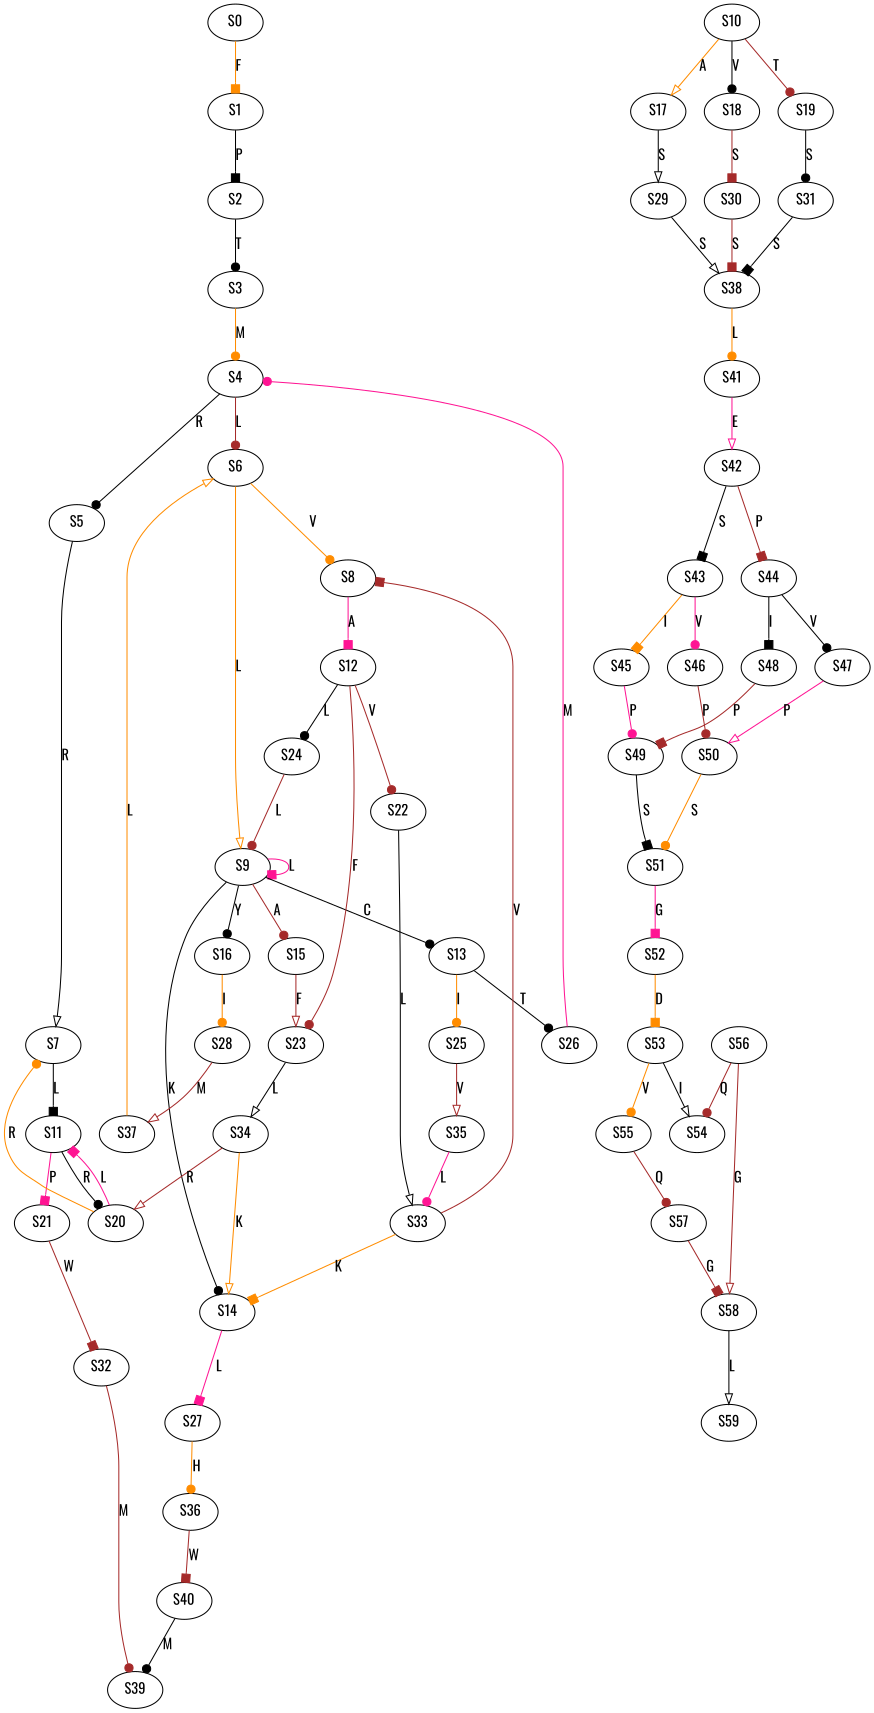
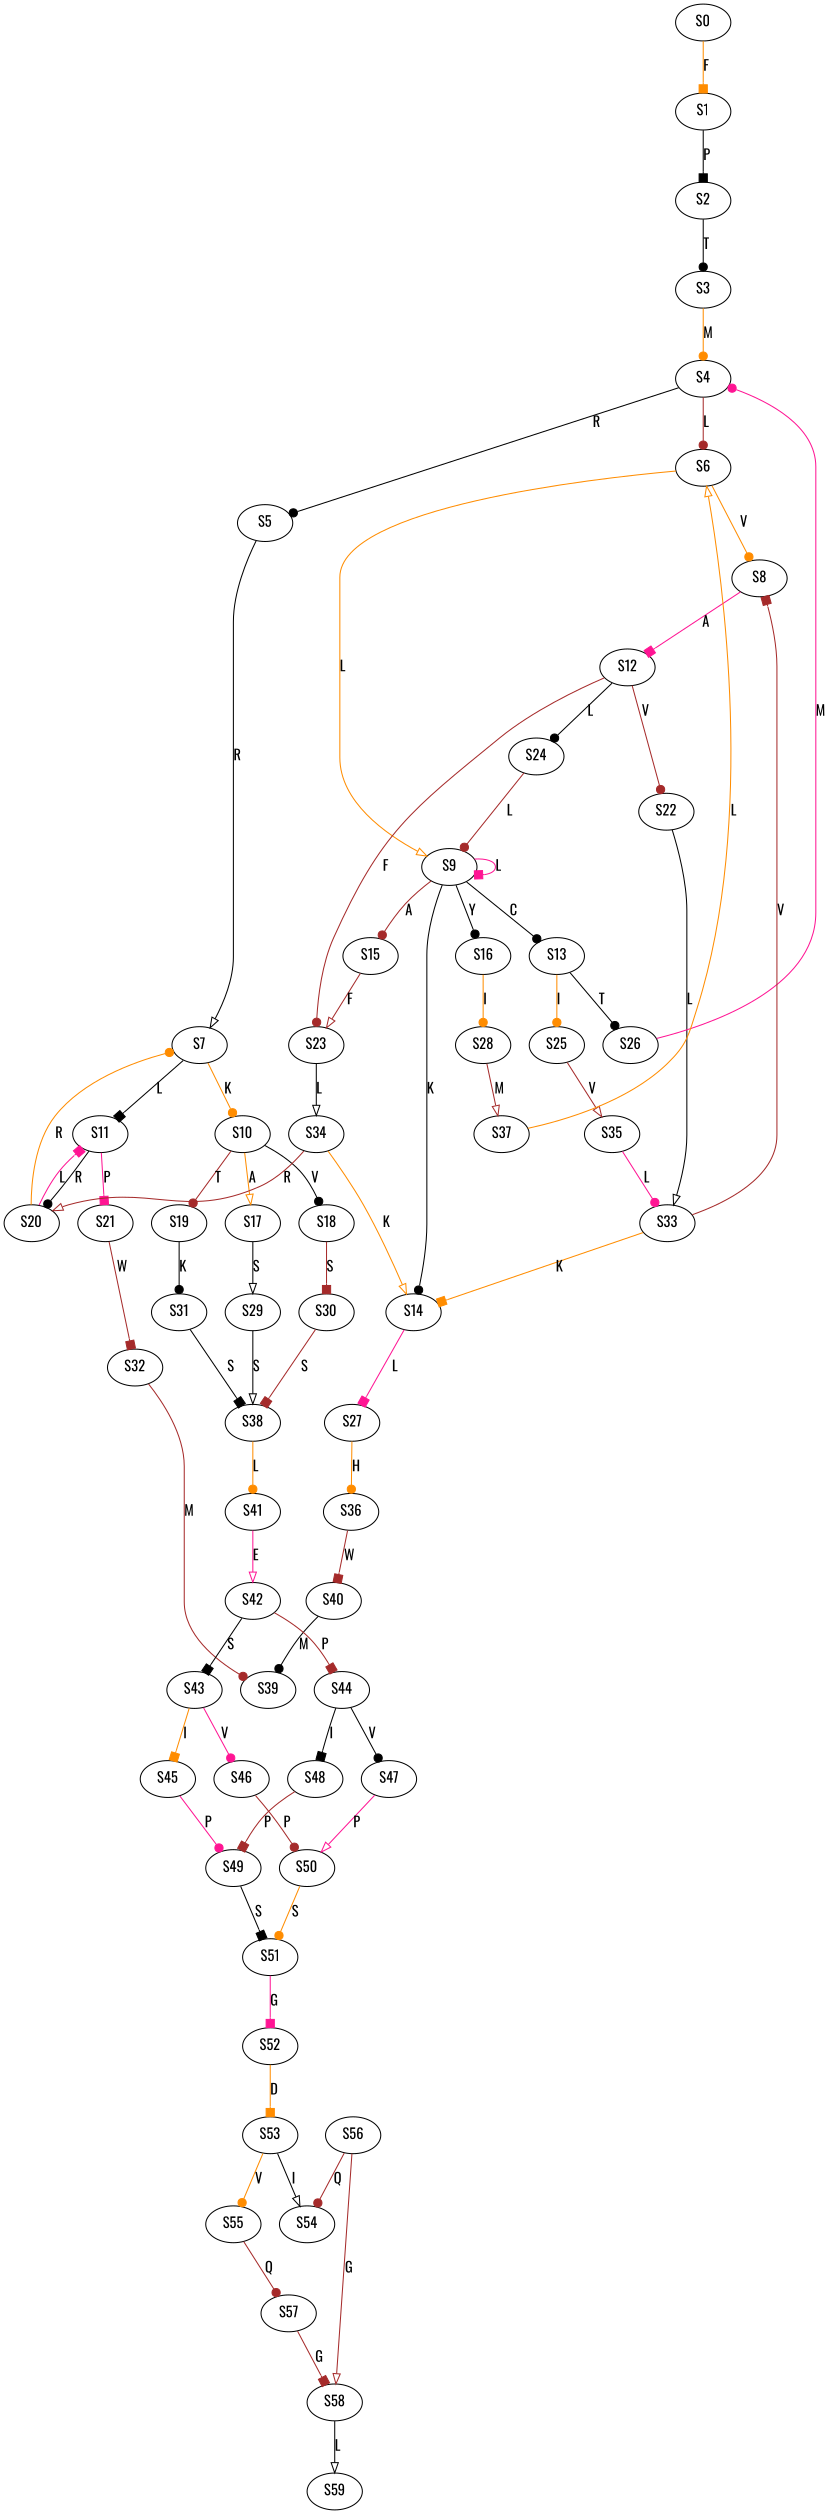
(809, 156) -> (183, 1268)
none -> (219, 1086)
